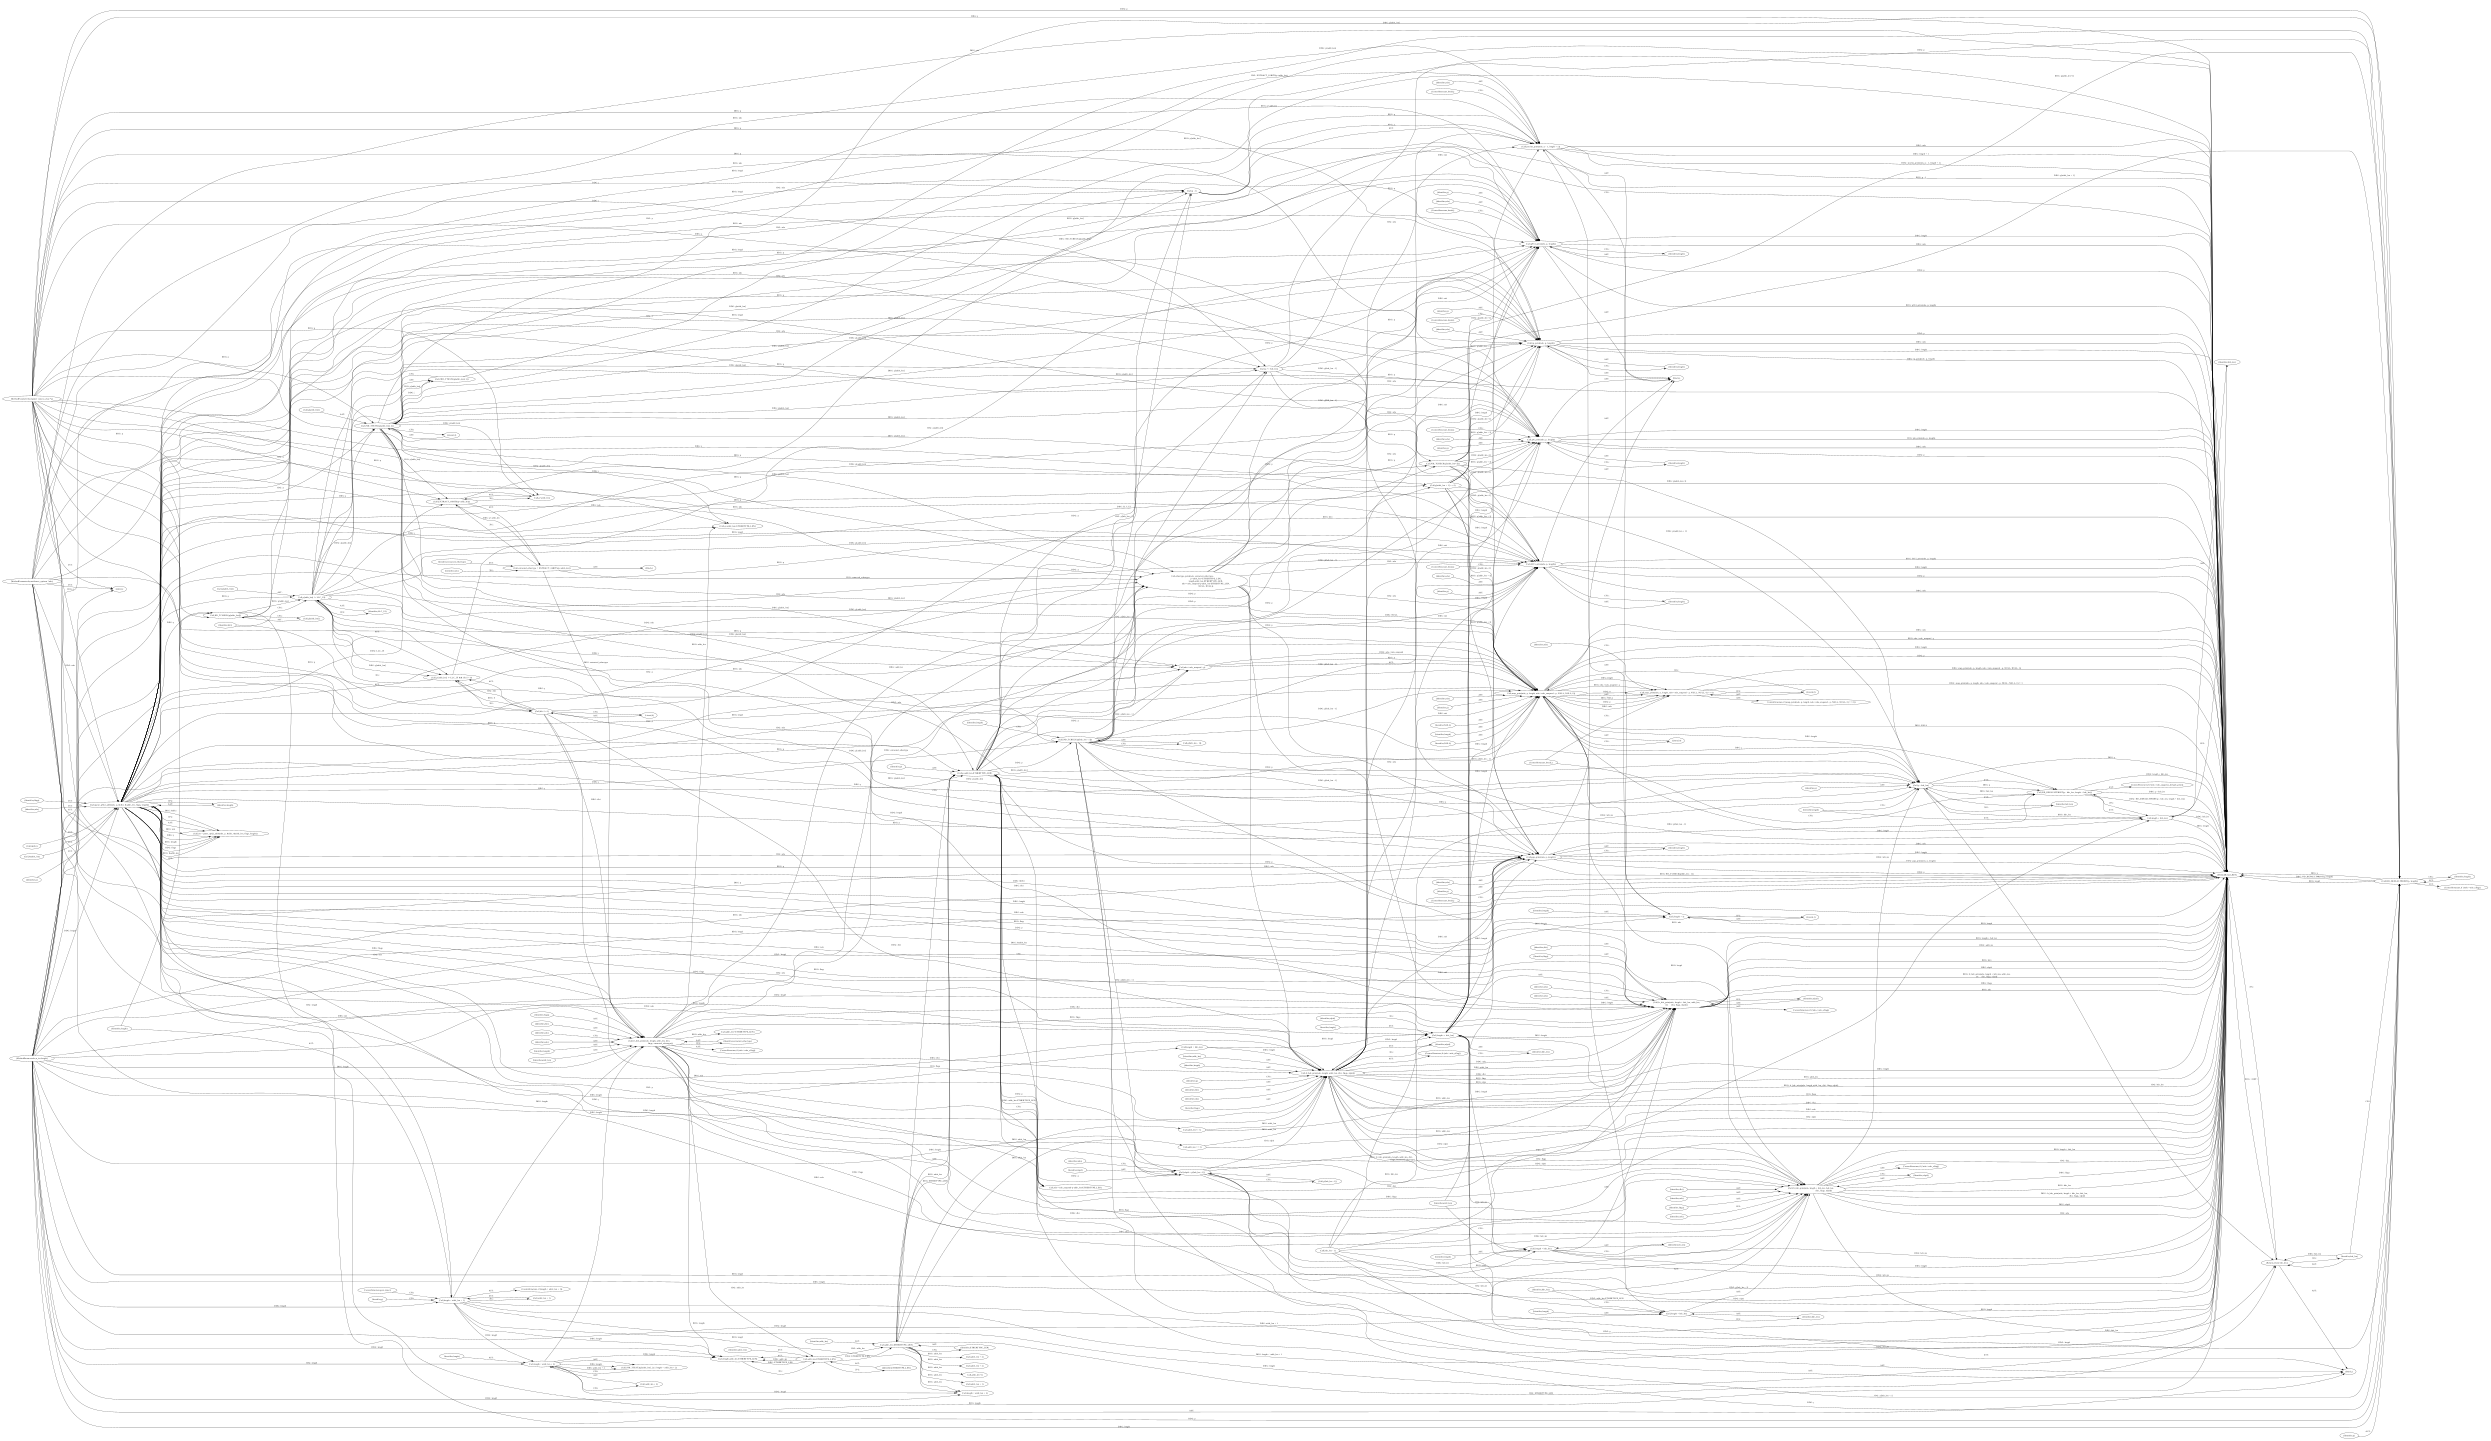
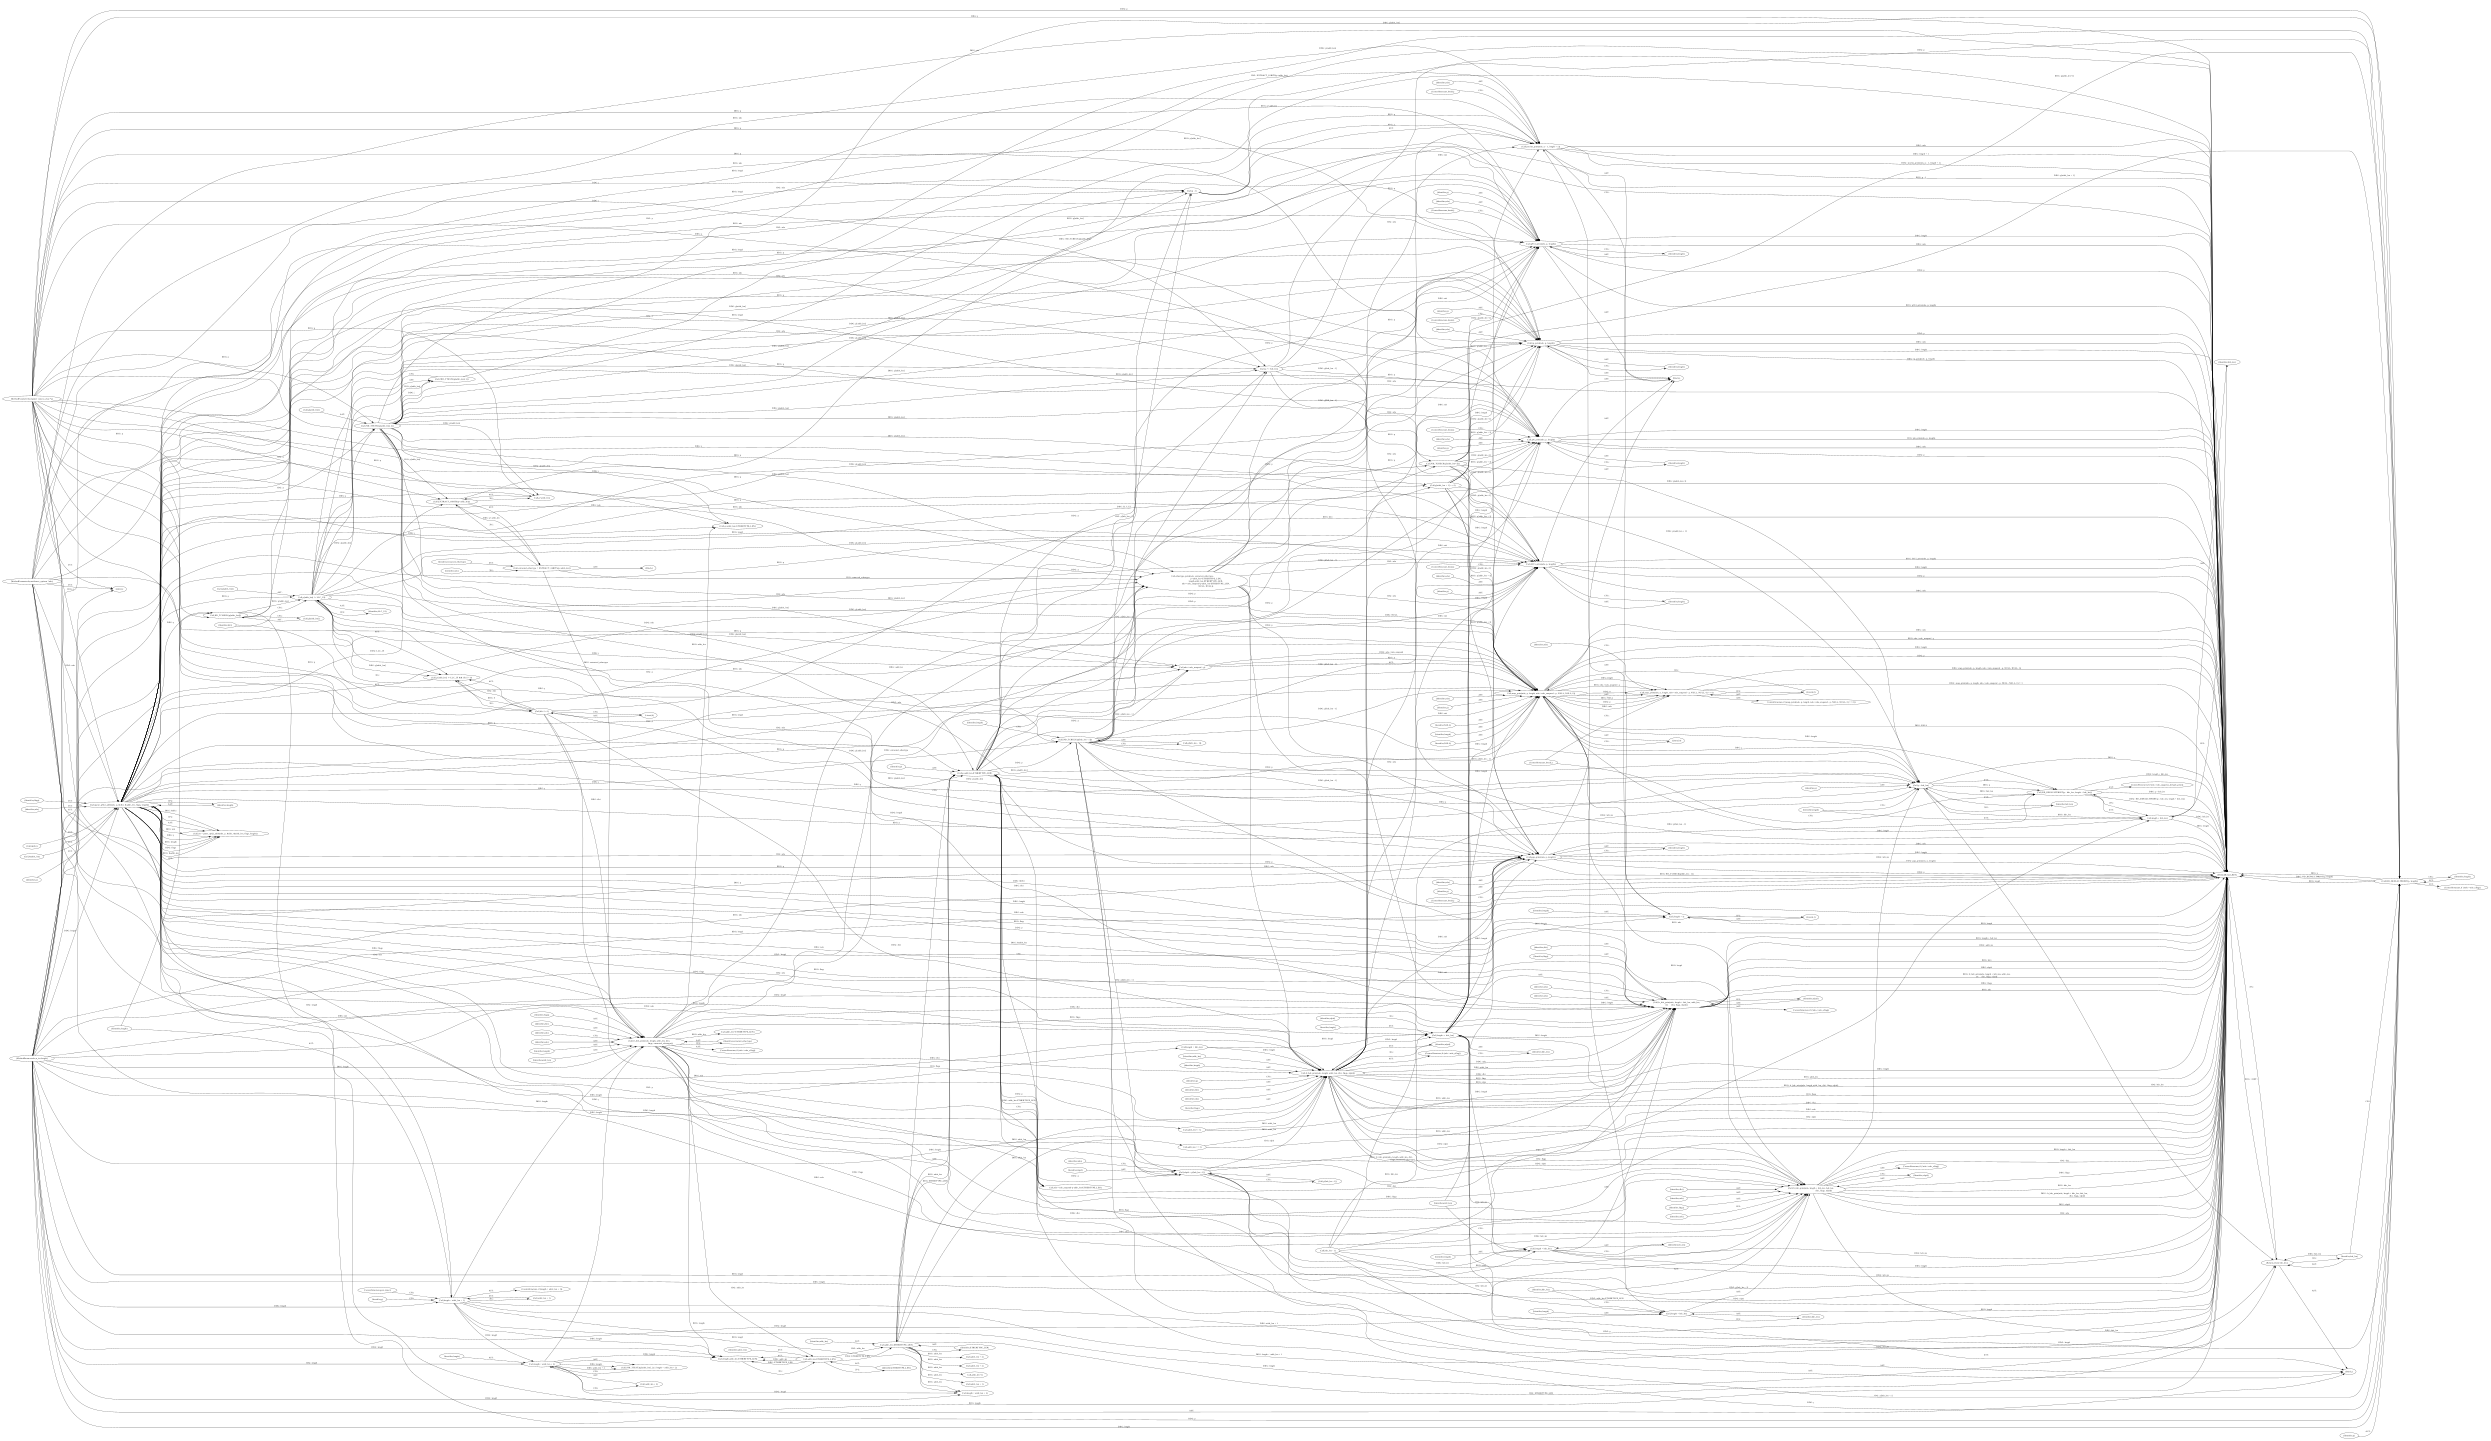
(943, 430) -> (822, 331)
(452, 435) -> none
